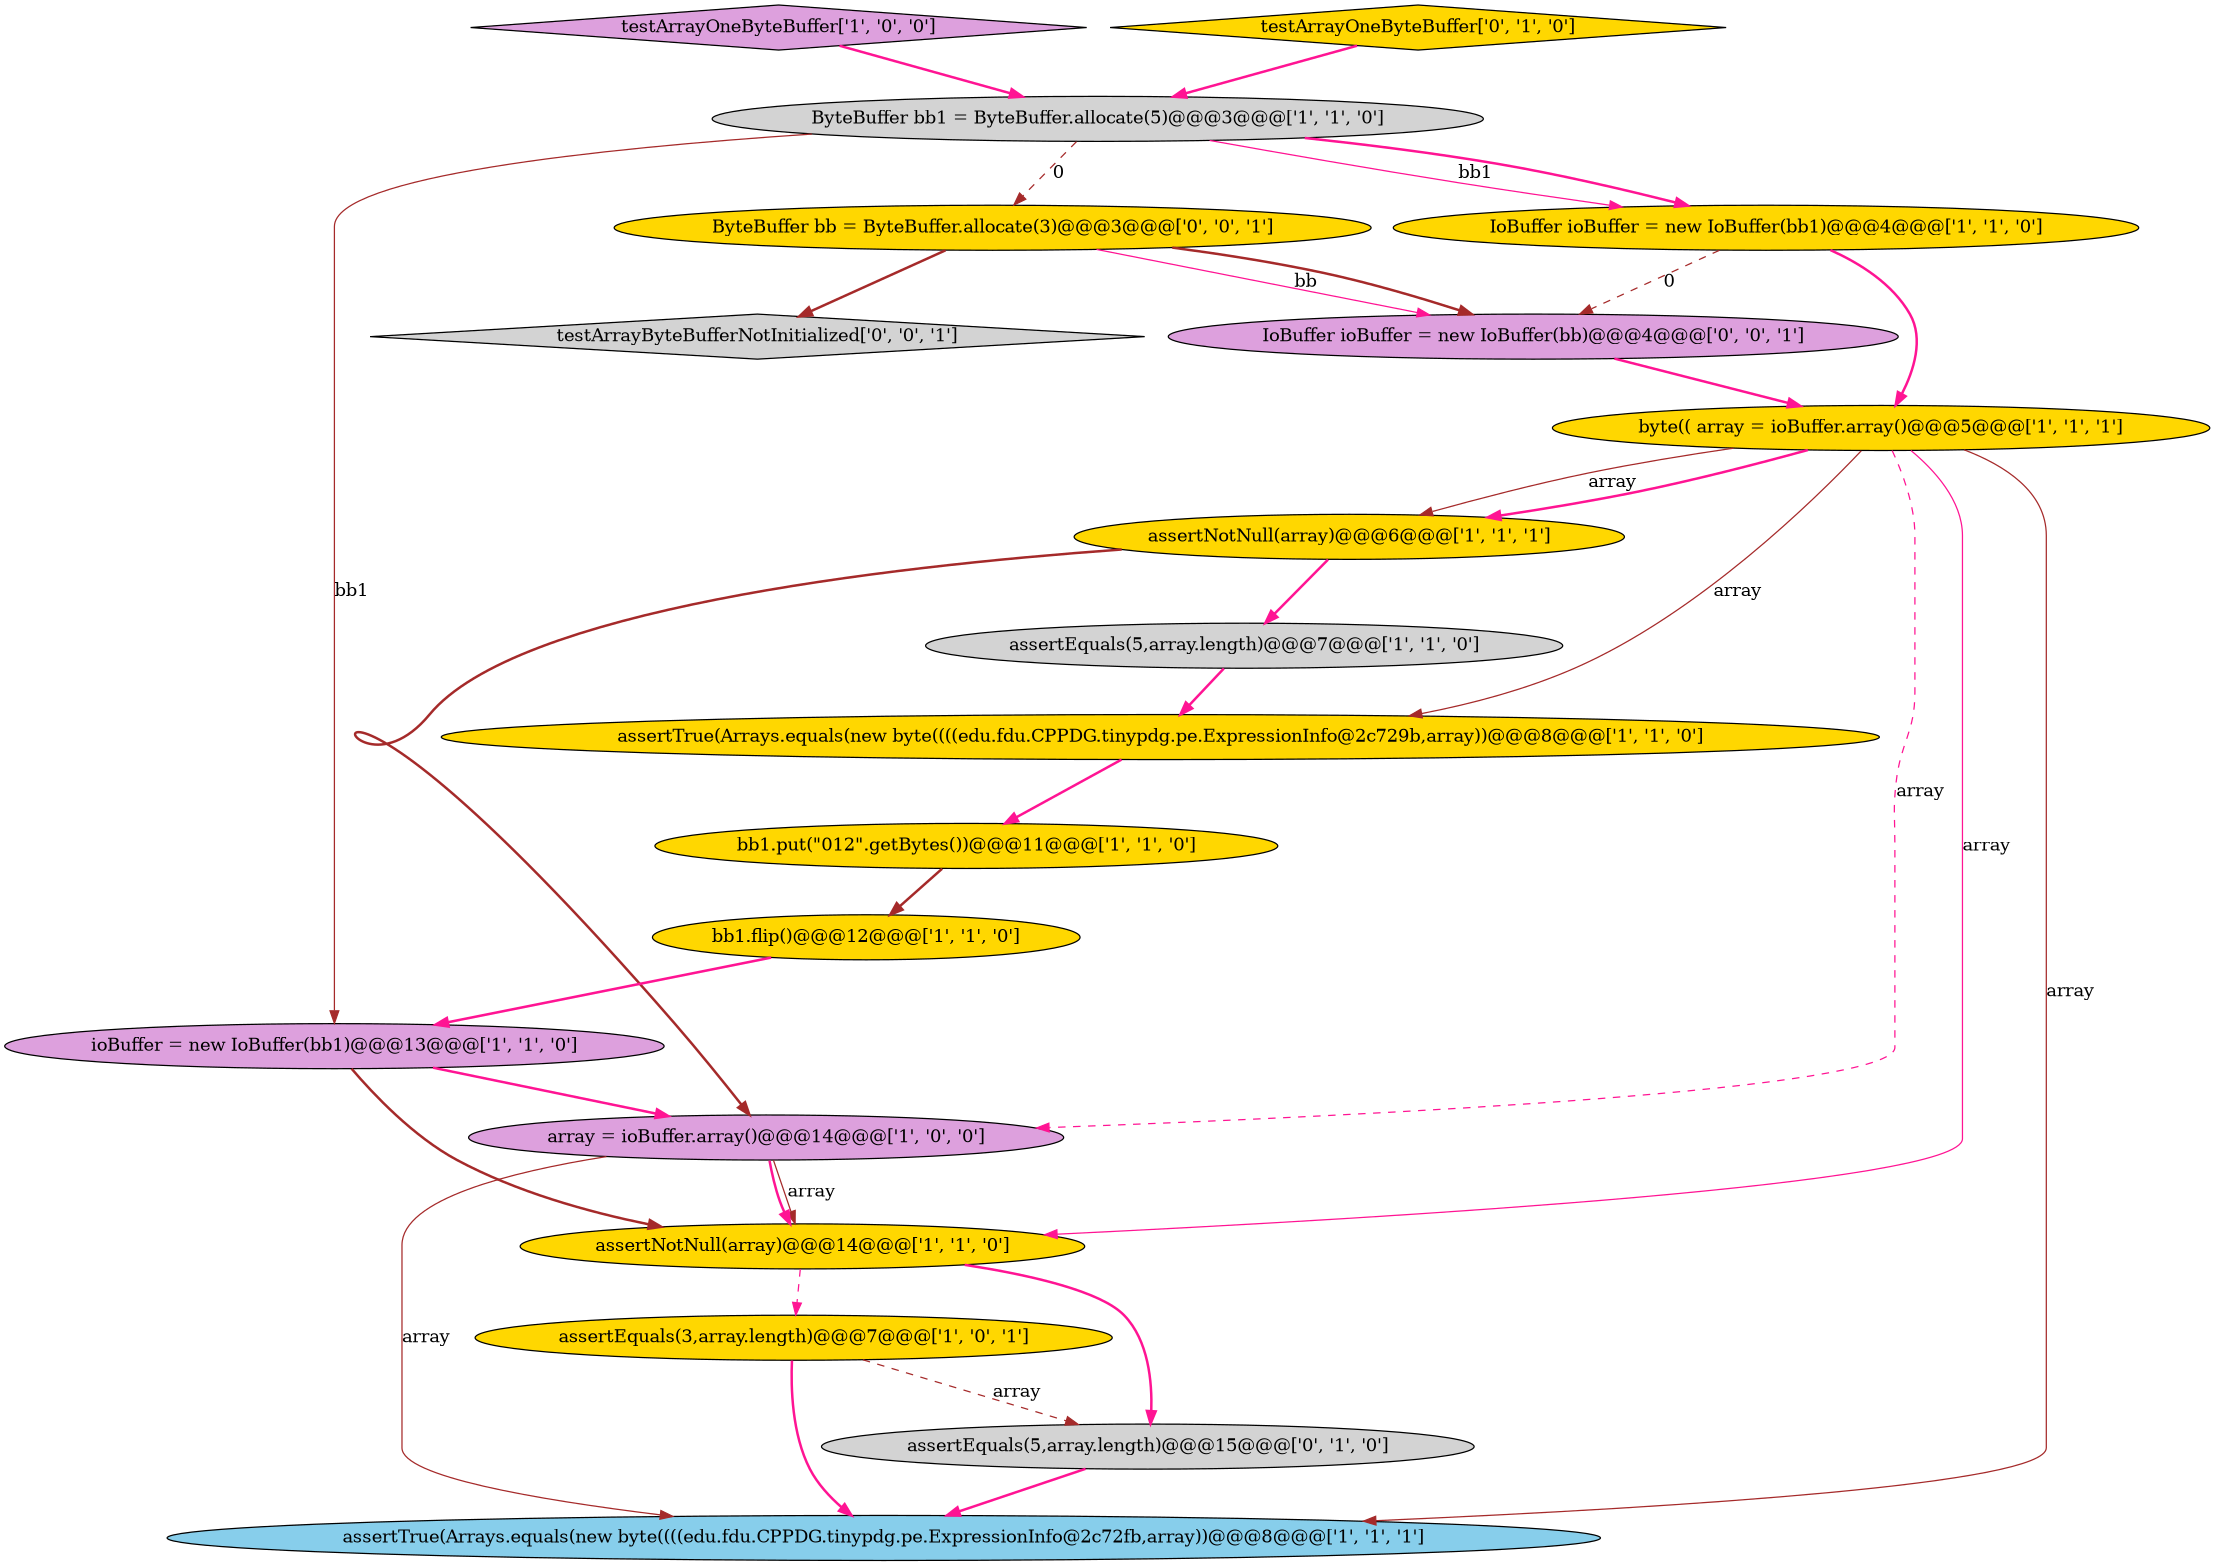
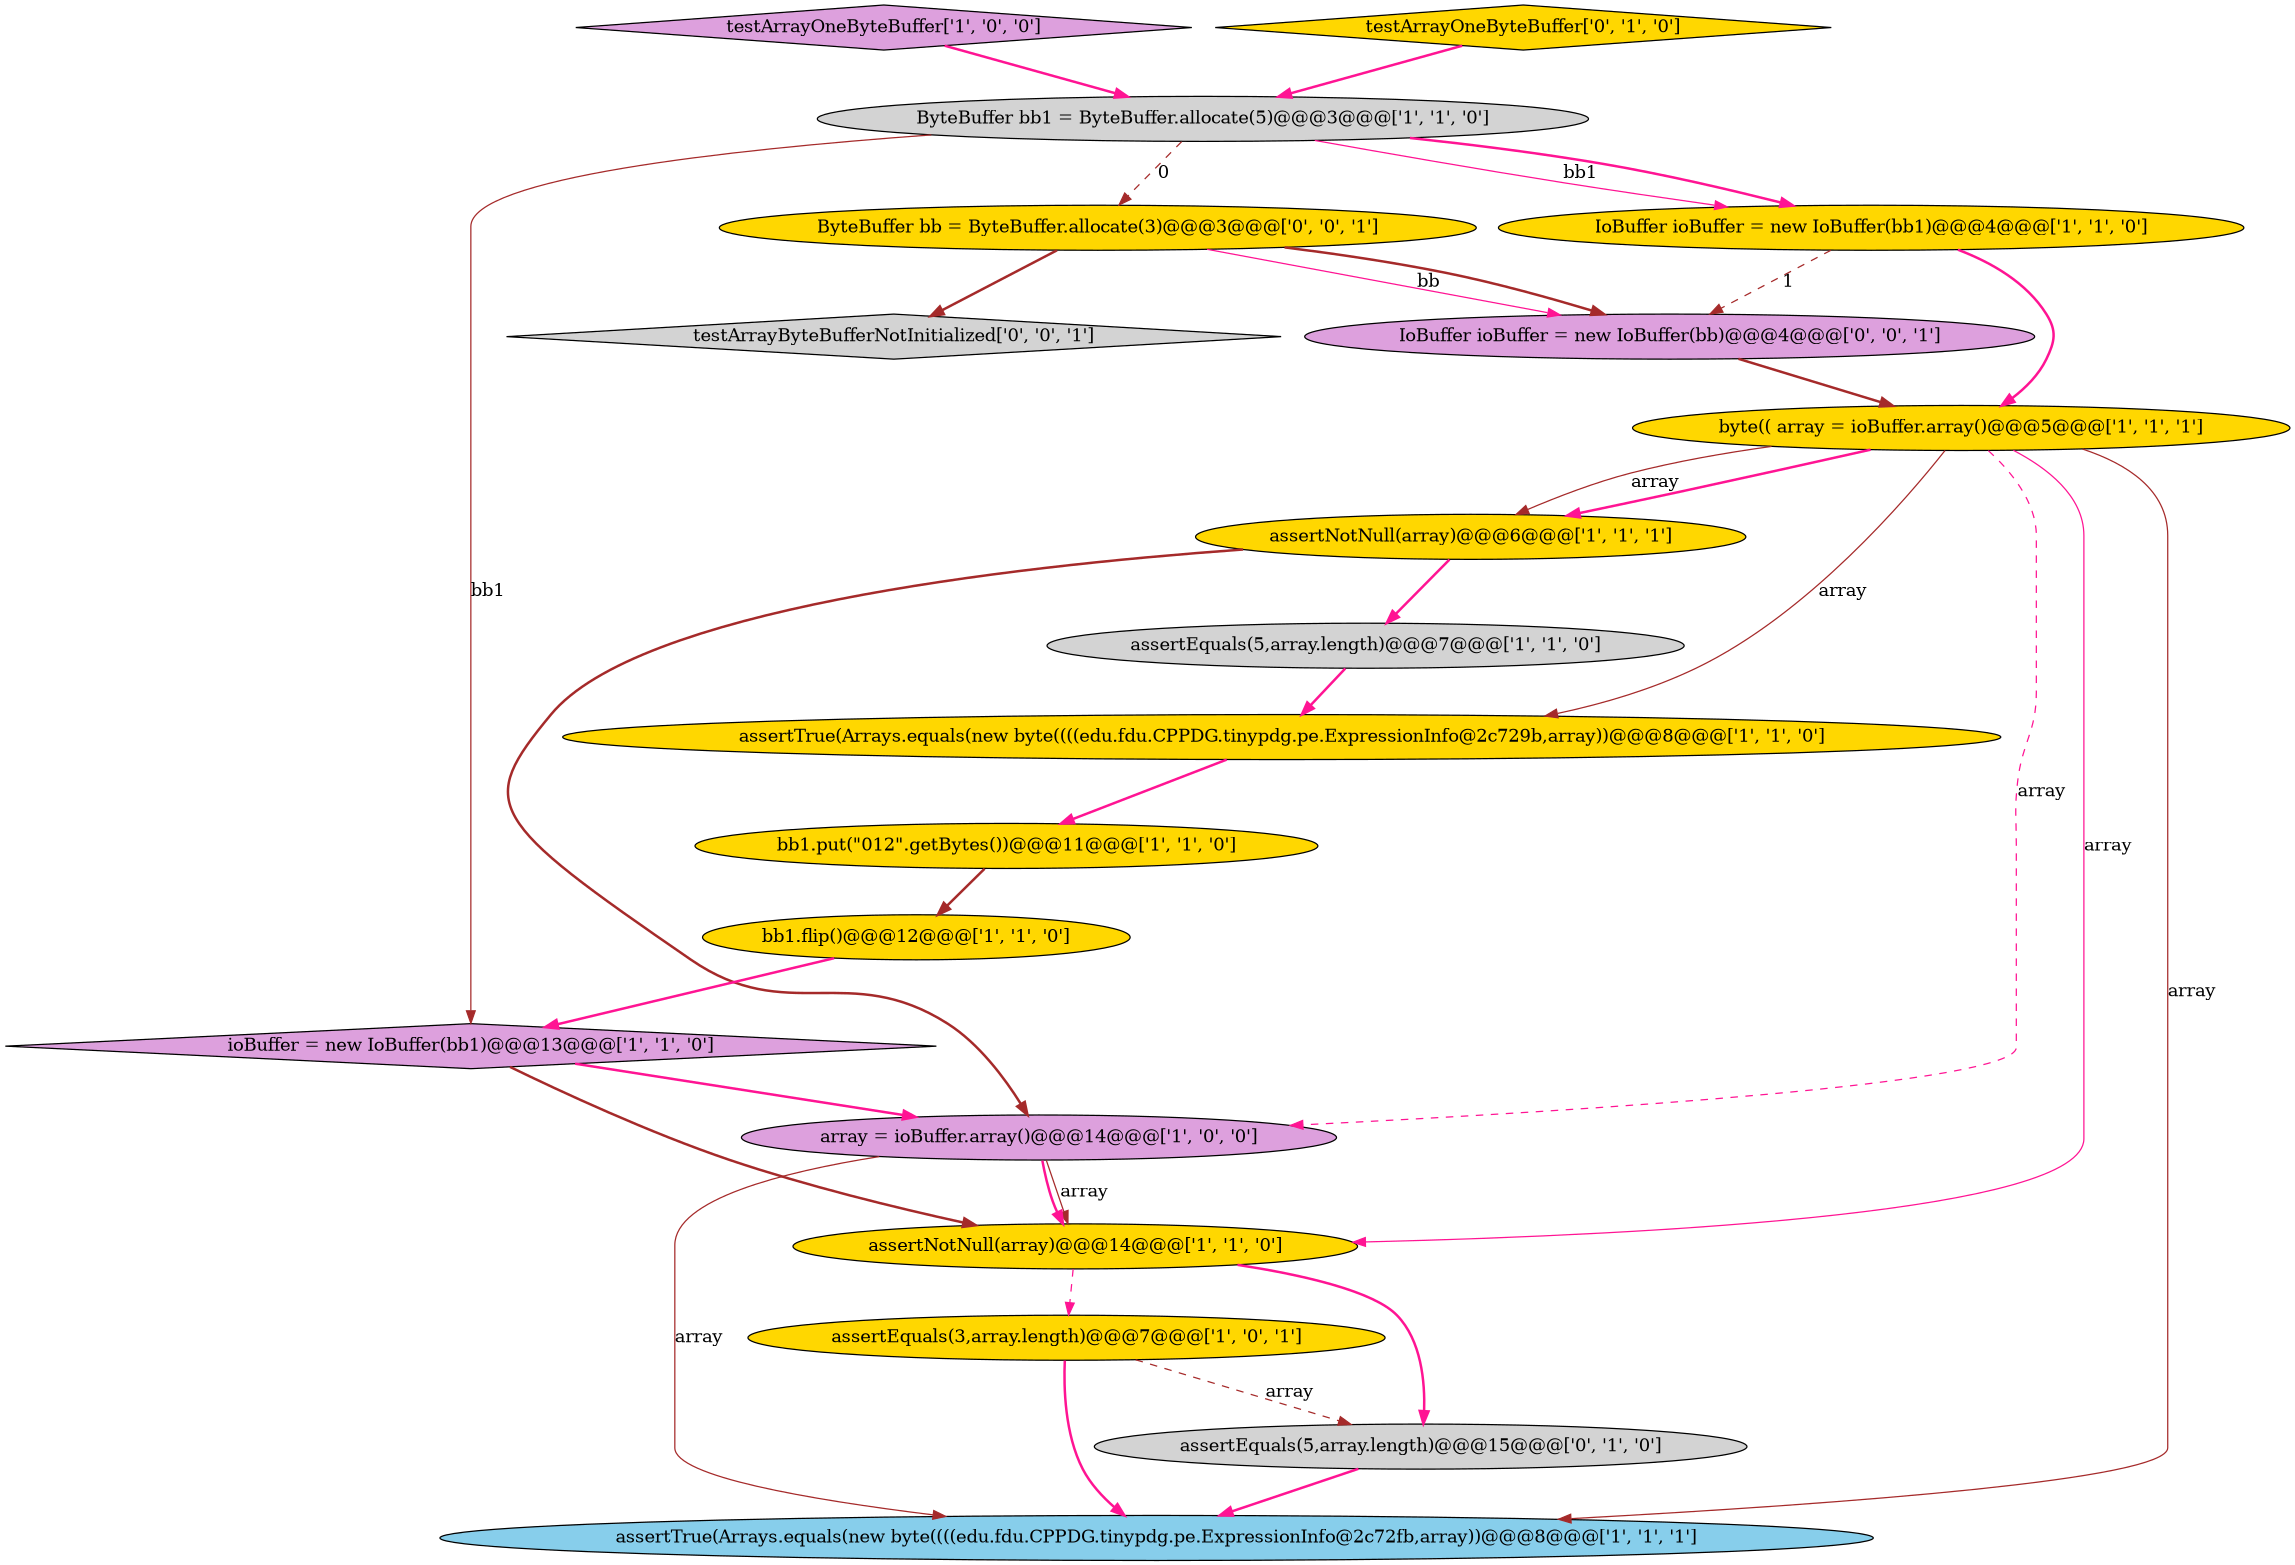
(1670, 282) -> (1789, 282)
(1701, 381) -> (1810, 381)
(334, 1046) -> (471, 1046)
